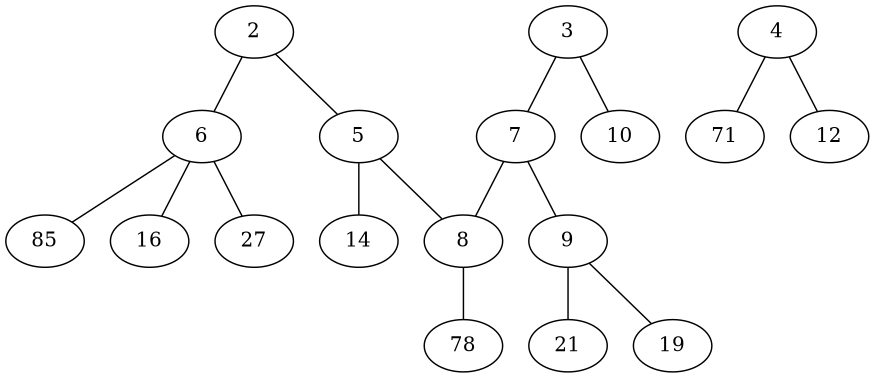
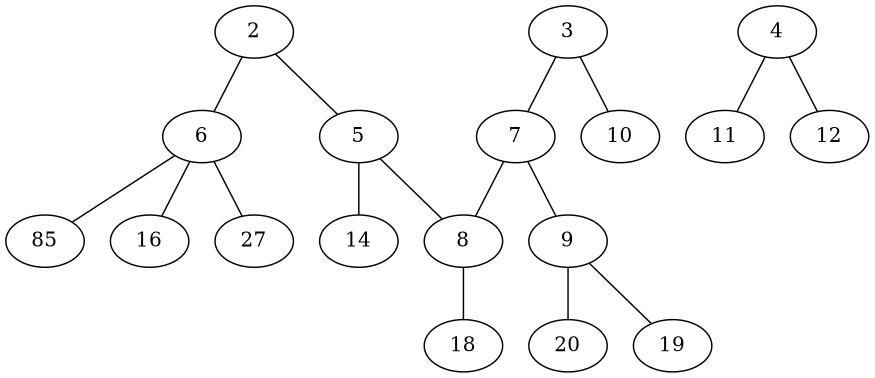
(725, 137) -> (725, 137)
(463, 346) -> (463, 346)
(568, 346) -> (568, 346)
